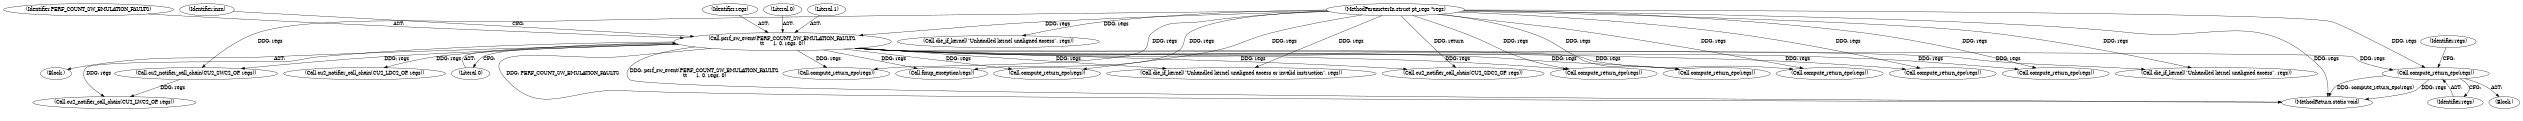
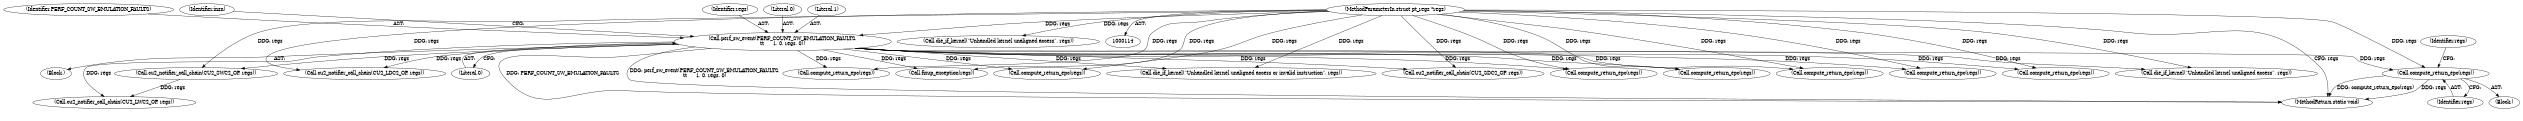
none -> (667, 21)
none -> (1123, 42)
(1449, 42) -> (1449, 42)
(2326, 59) -> (2326, 59)
